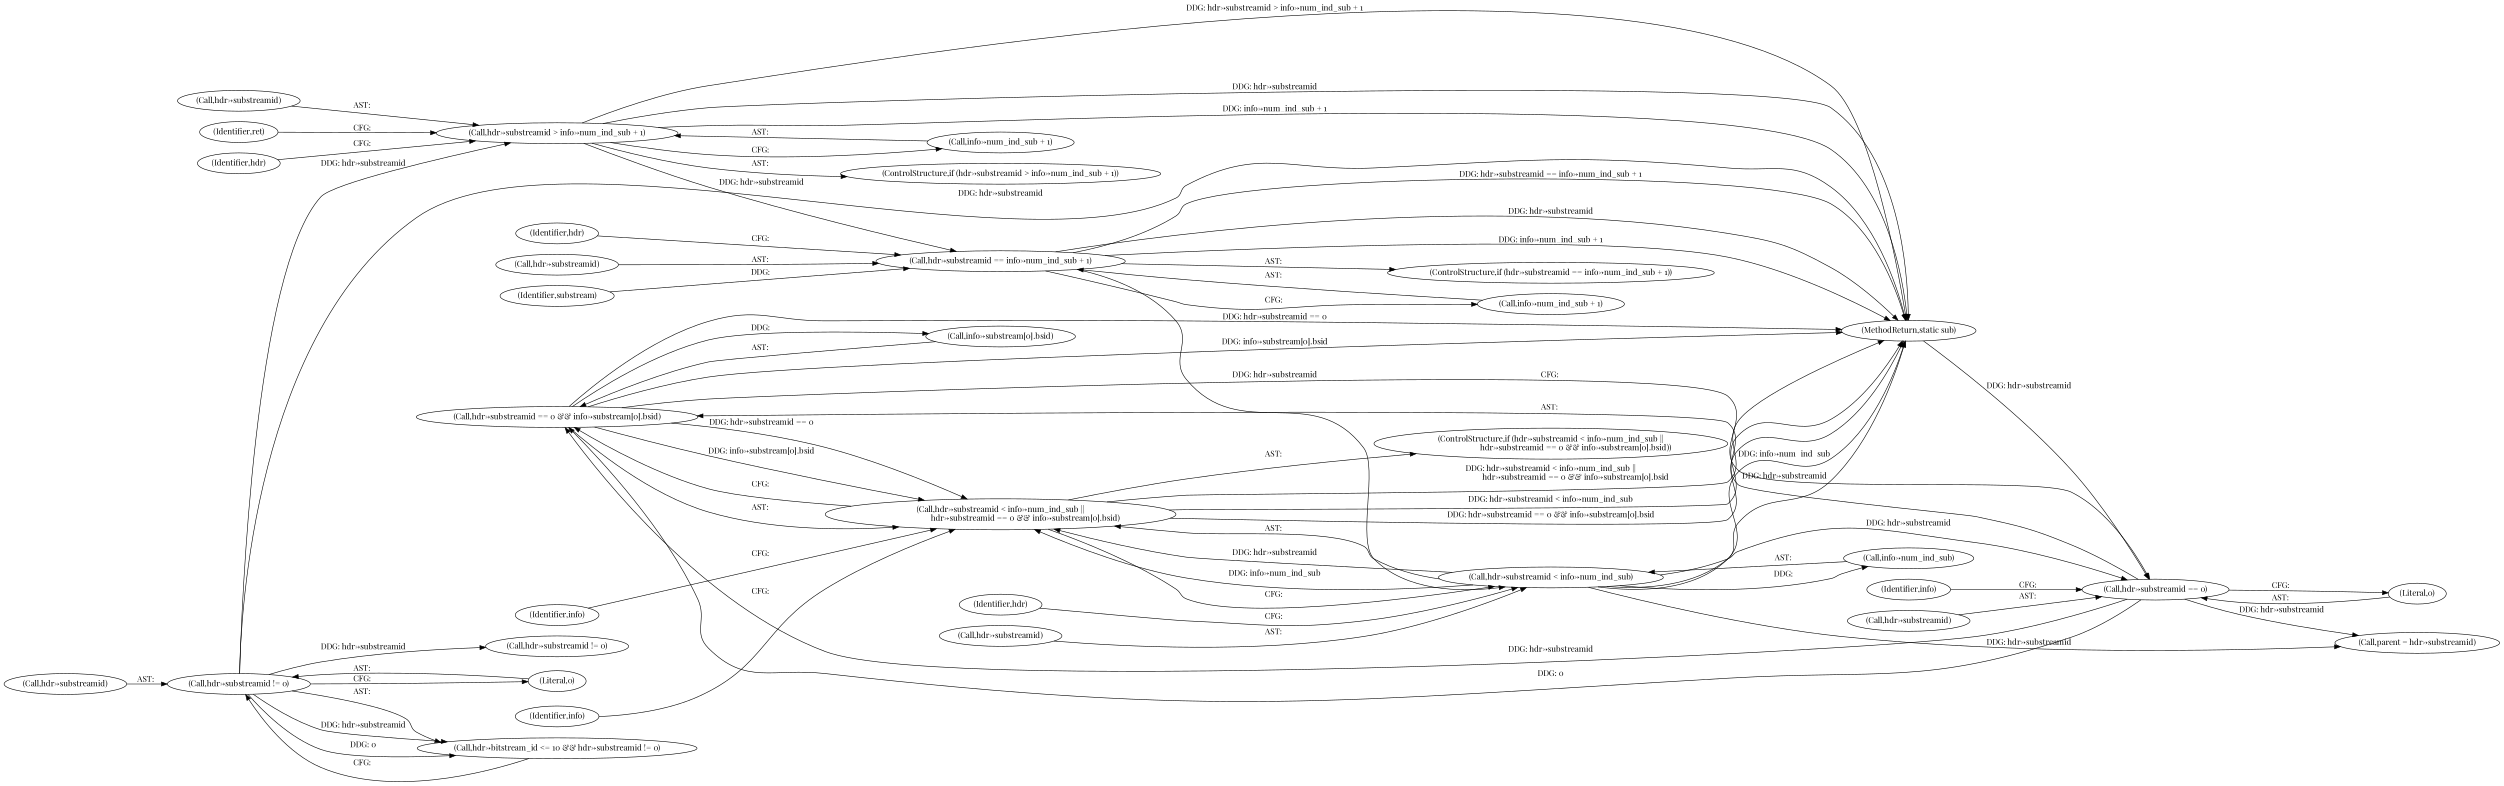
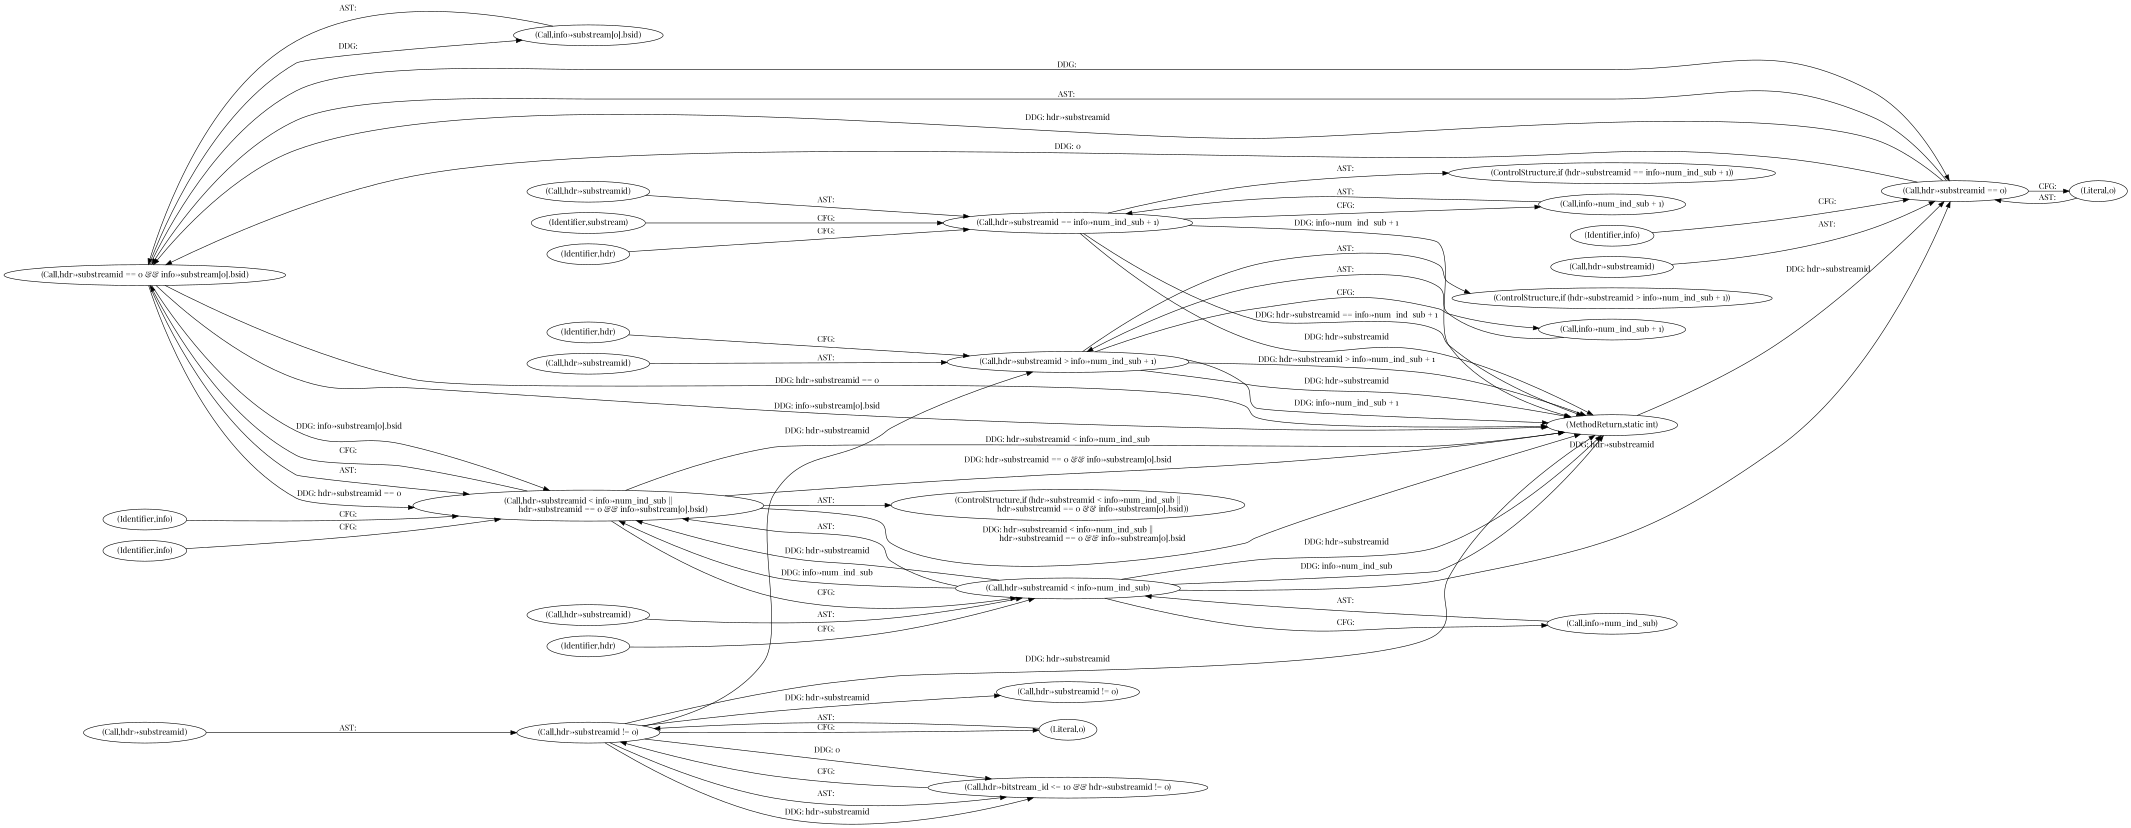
(239, 132) -> none
(765, 204) -> none
(762, 272) -> (827, 219)
(1909, 331) -> (1612, 425)
(1551, 375) -> (1068, 65)
(1326, 420) -> none
(1785, 574) -> (1347, 623)
(2417, 643) -> none
